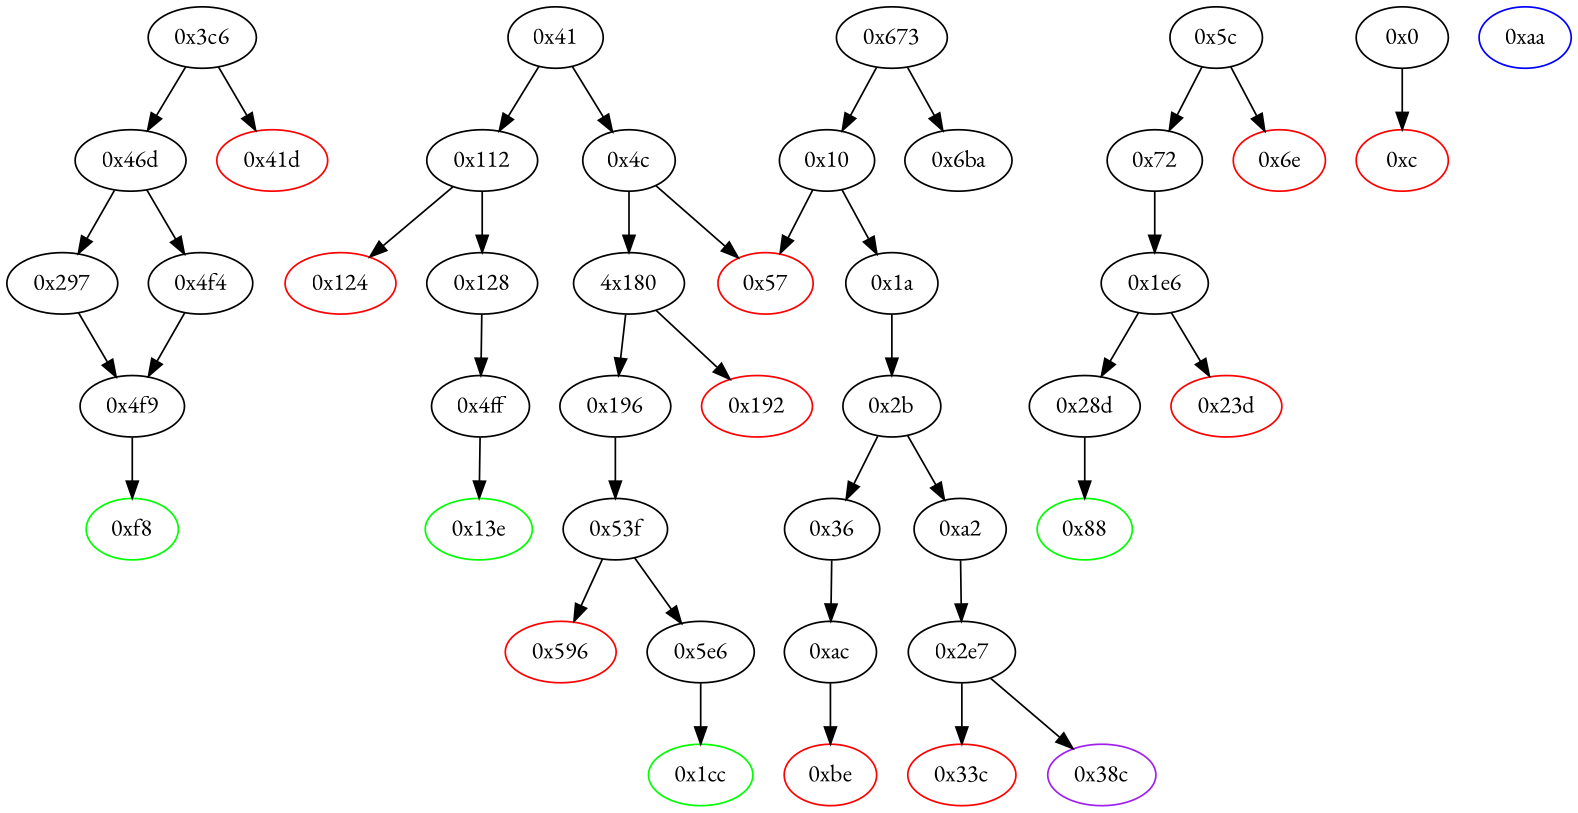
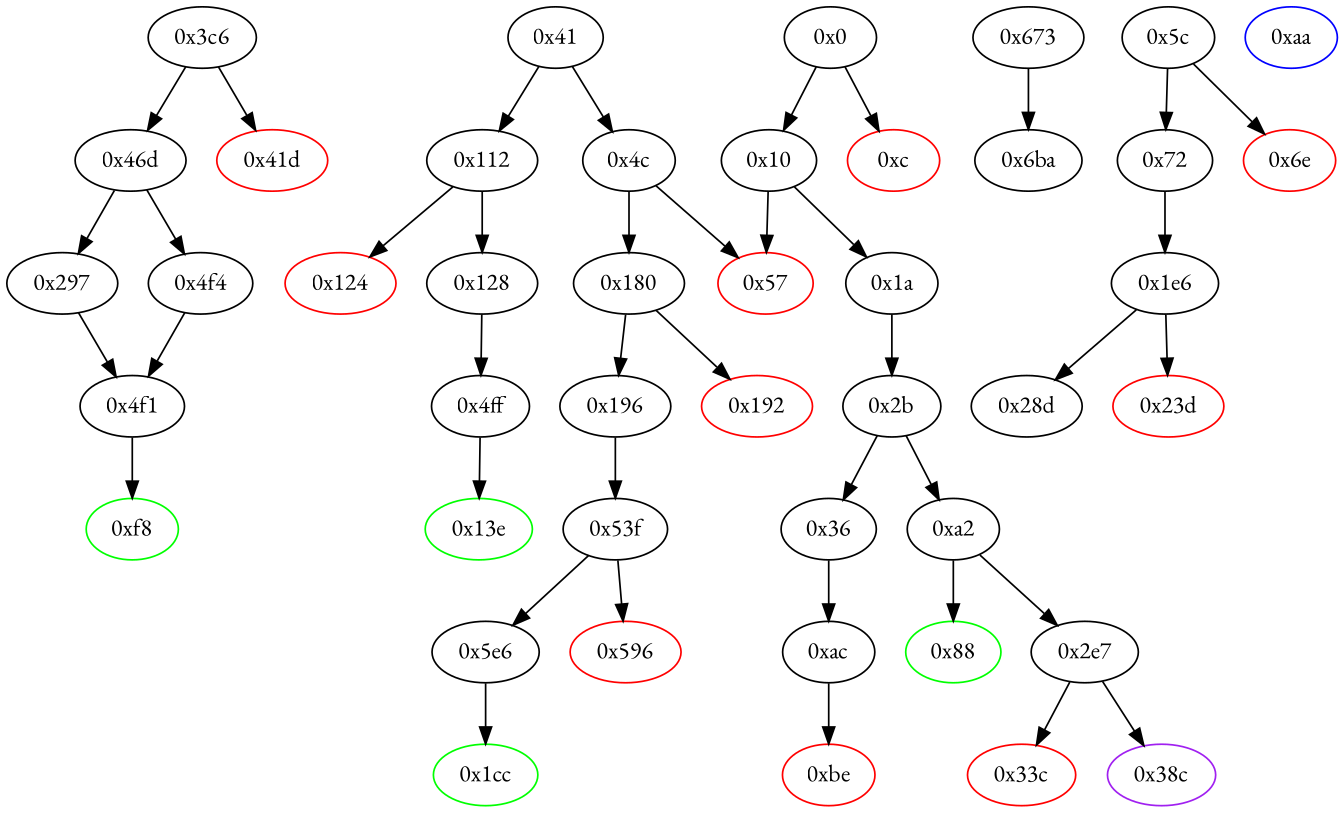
(864, 92) -> (804, 91)
(629, 283) -> (629, 283)
(132, 406) -> (132, 406)
(1085, 459) -> (953, 582)
